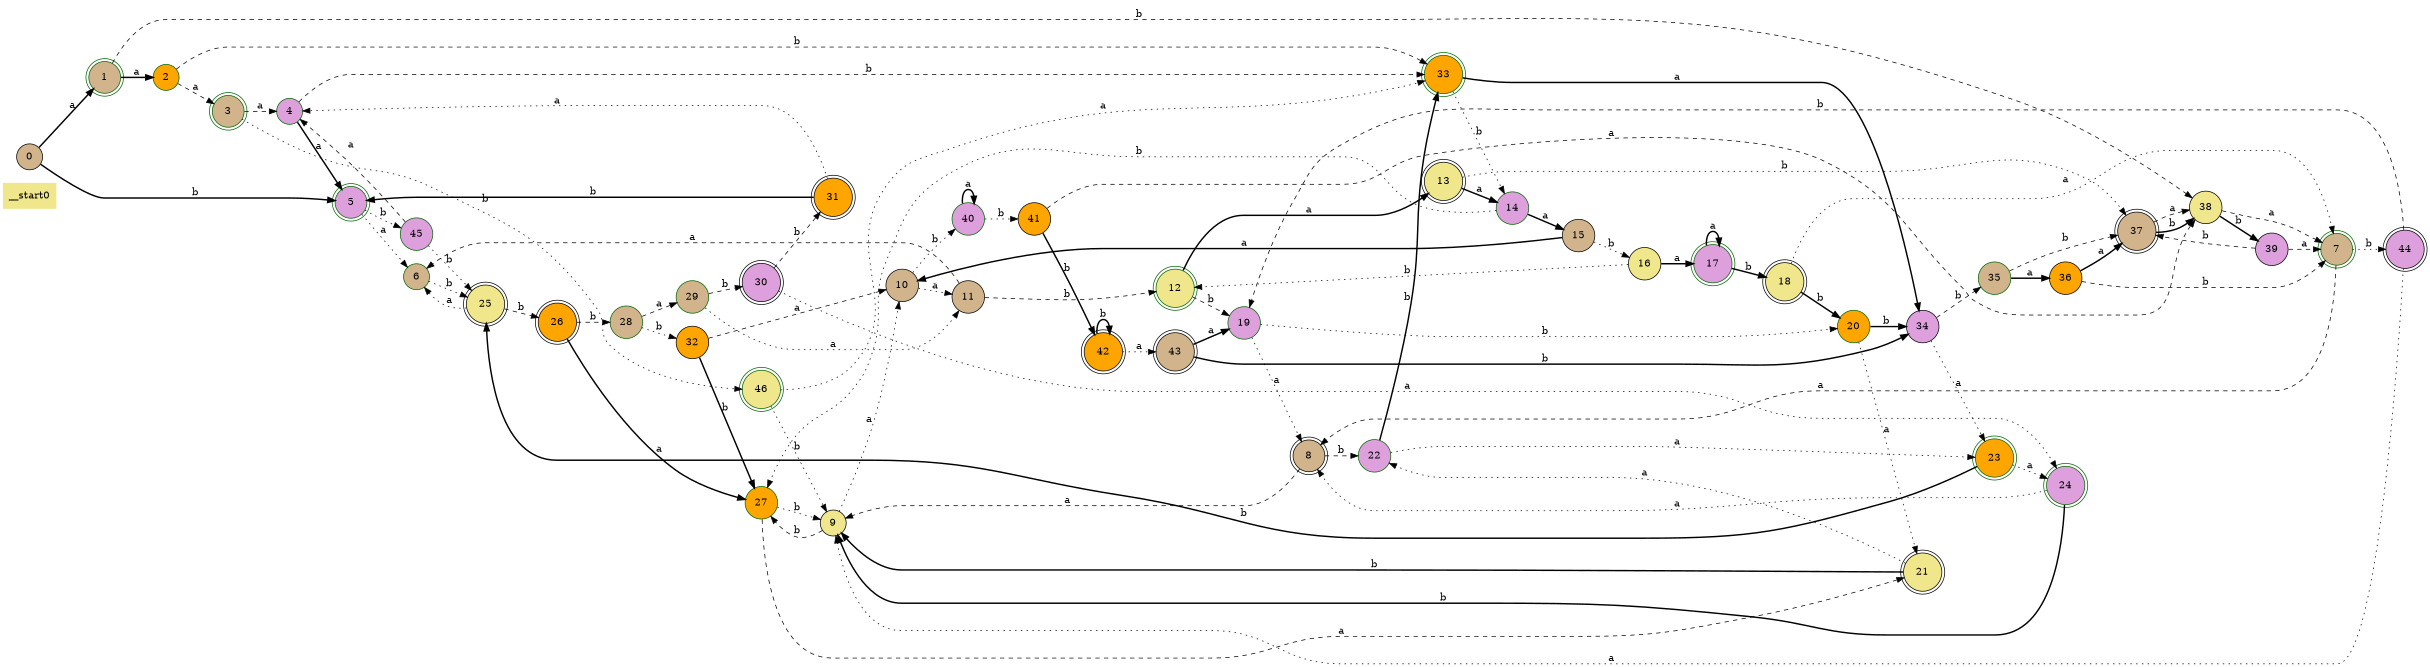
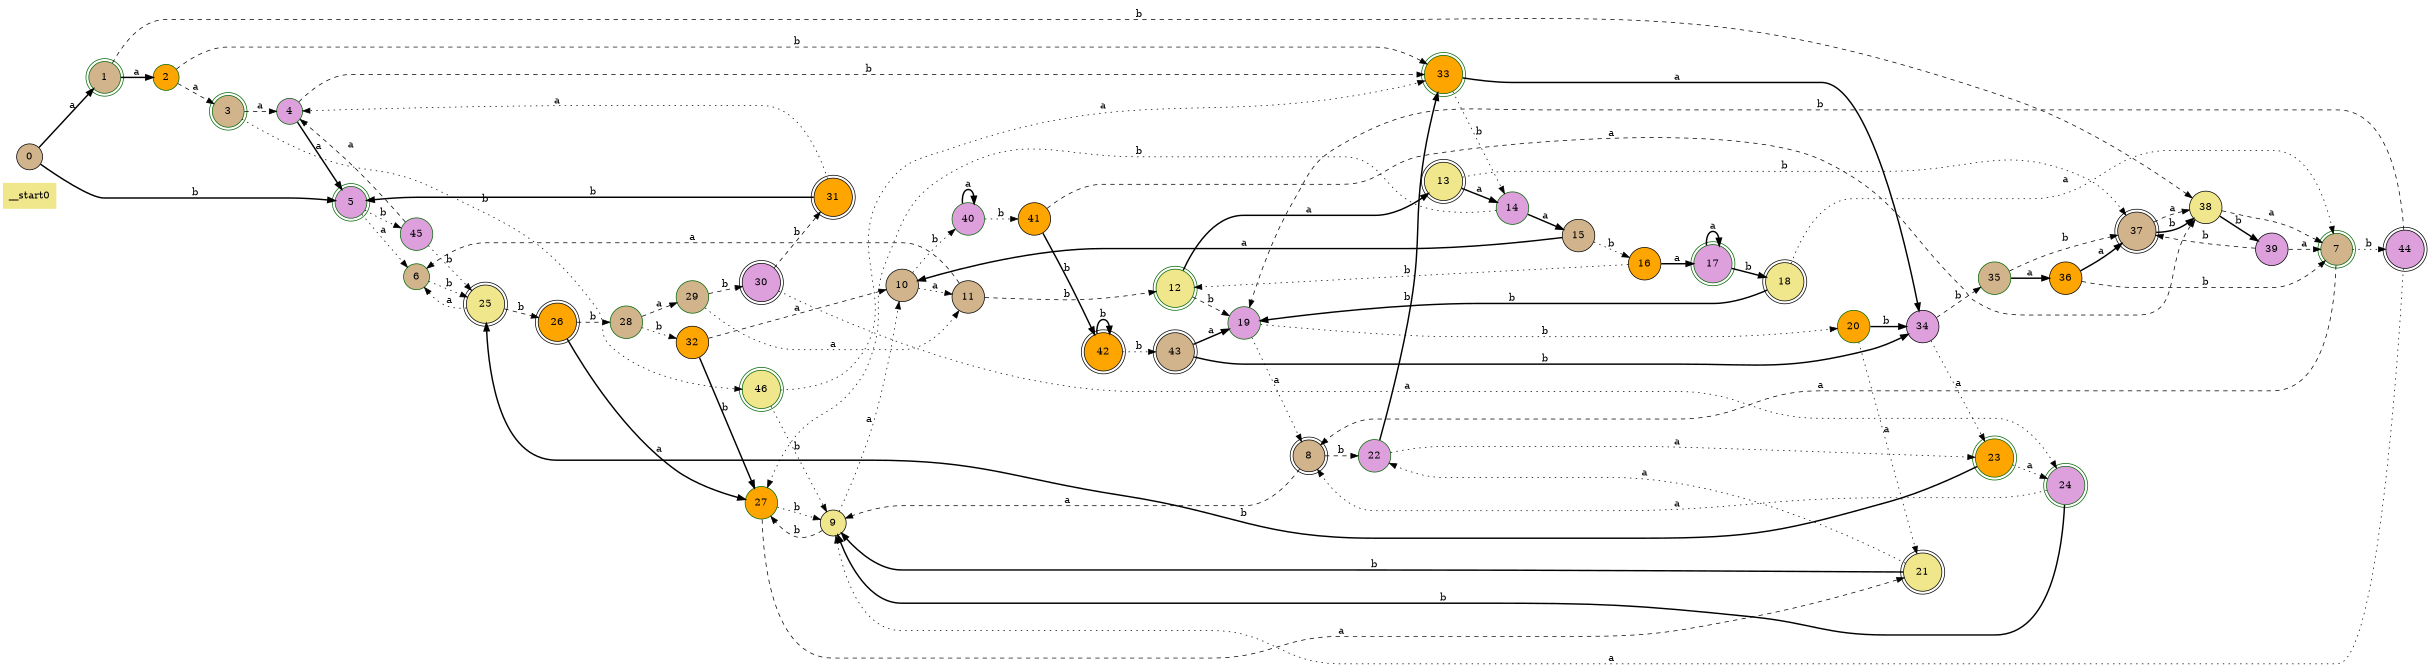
(1645, 264) -> (1645, 264)
(1817, 303) -> (1518, 303)
(1139, 346) -> (1139, 346)
